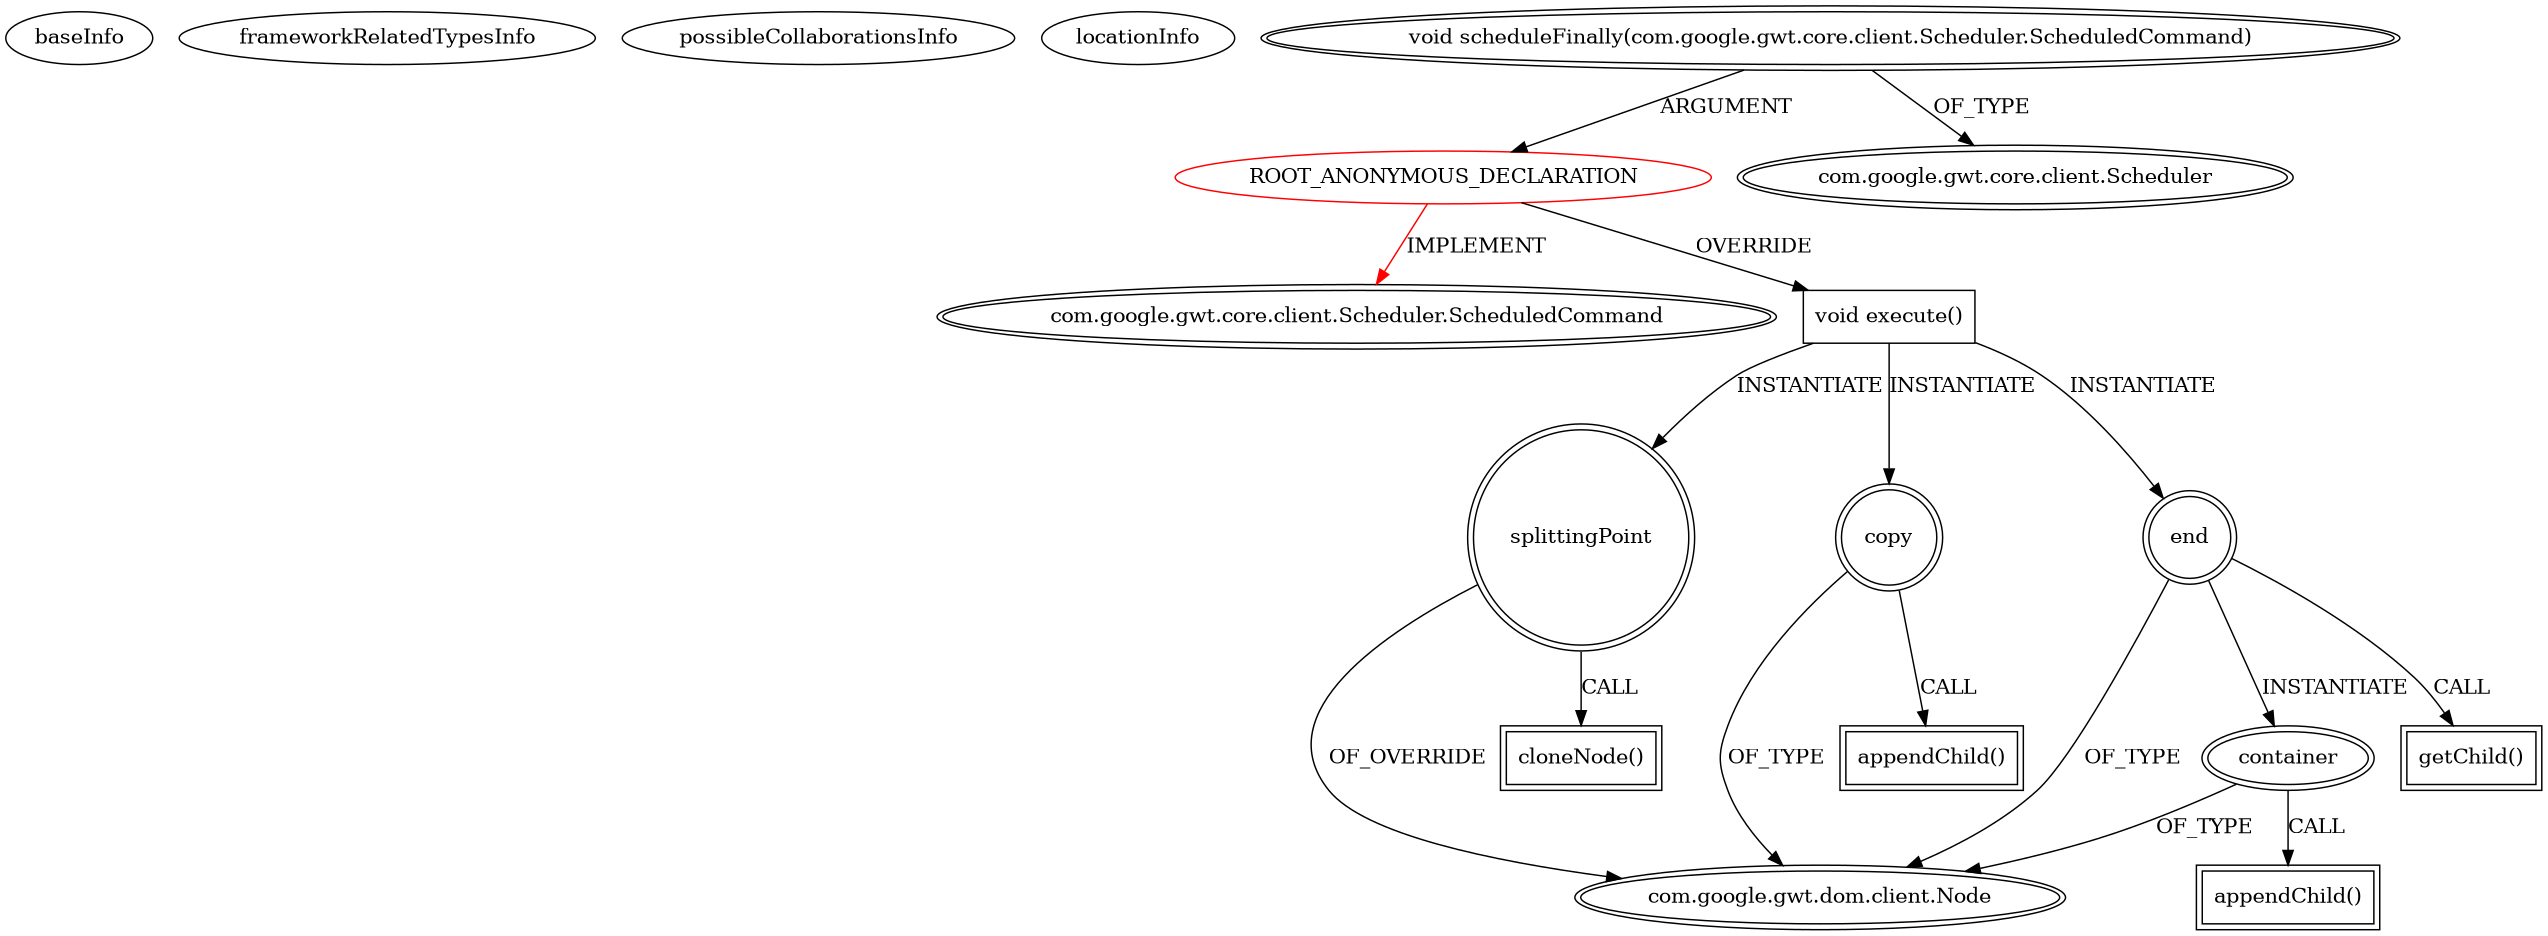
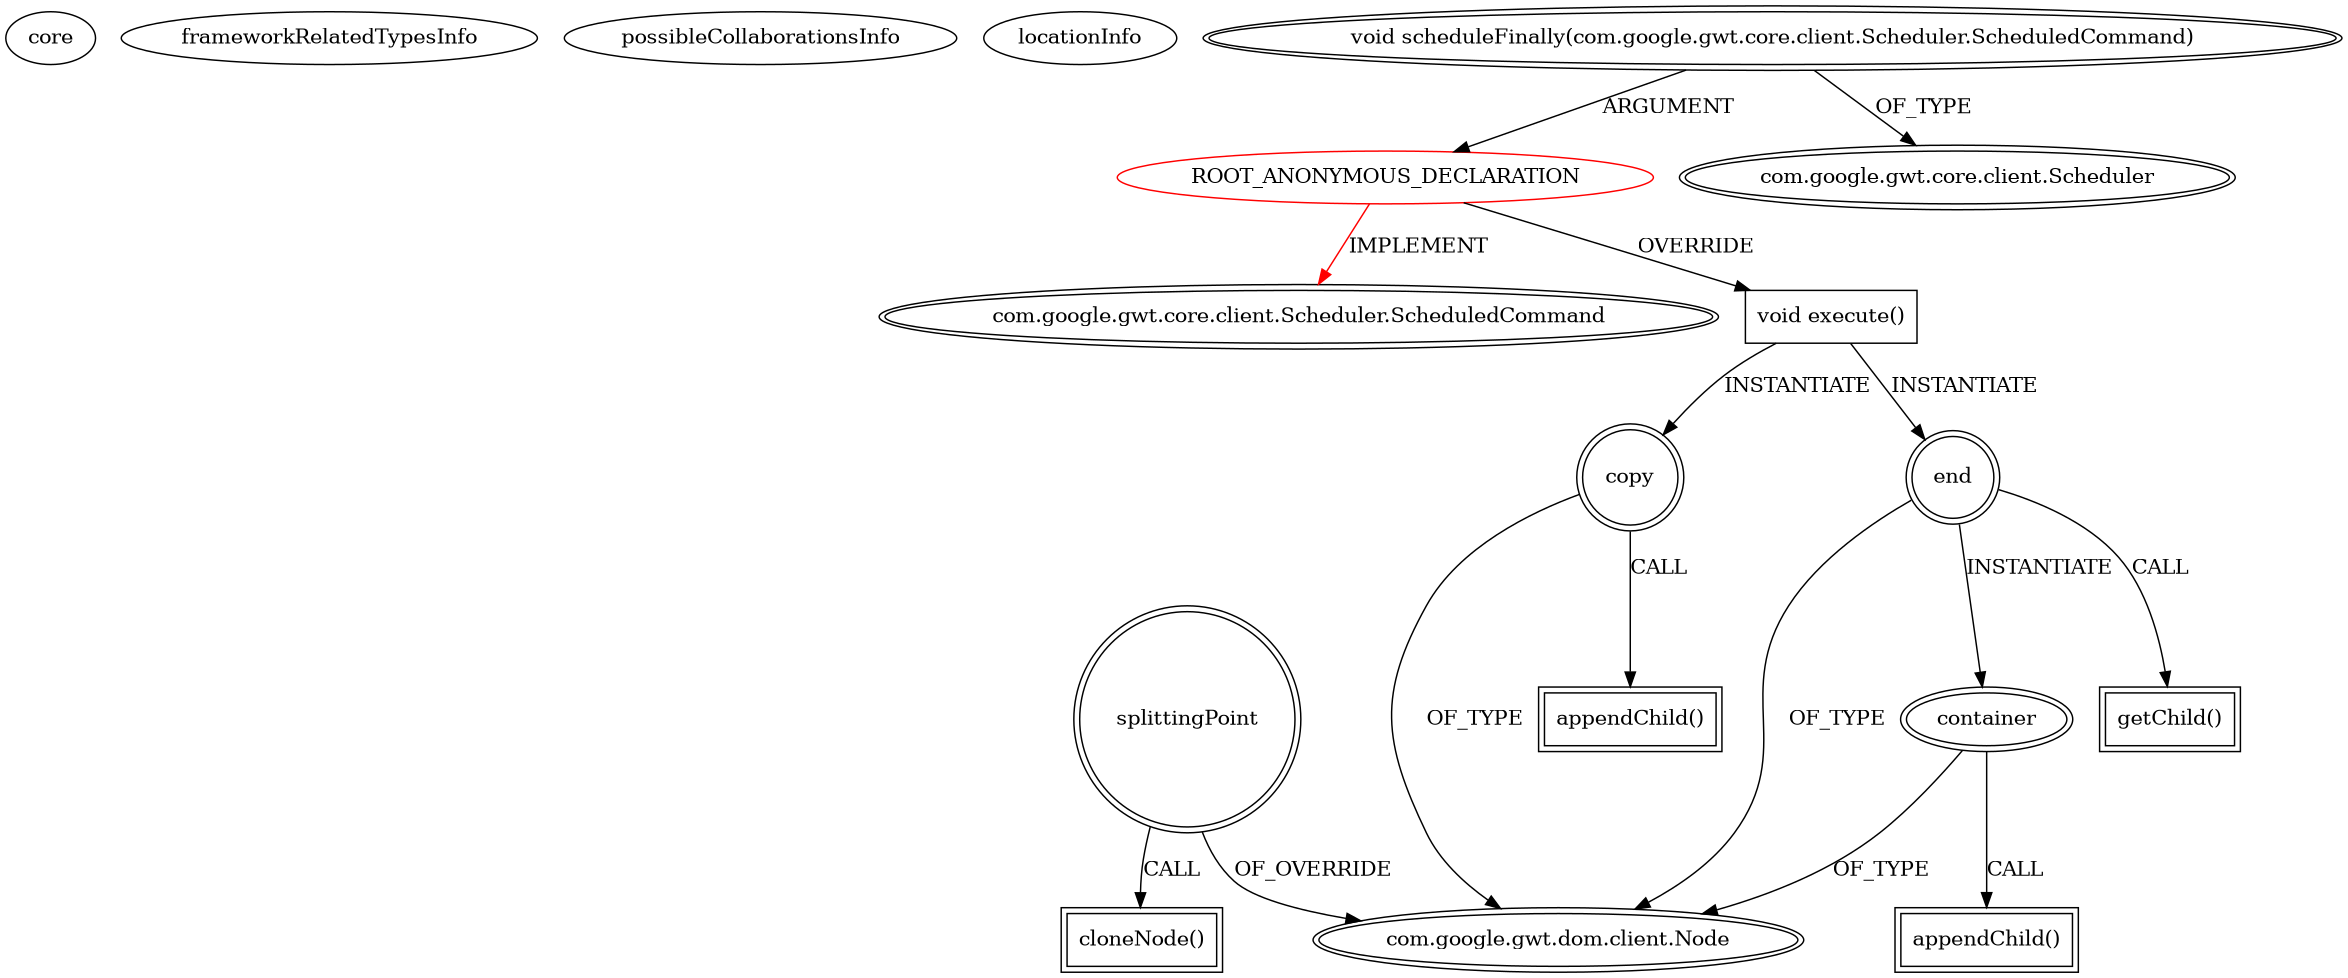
(79, 38) -> (51, 38)
(1731, 379) -> none
